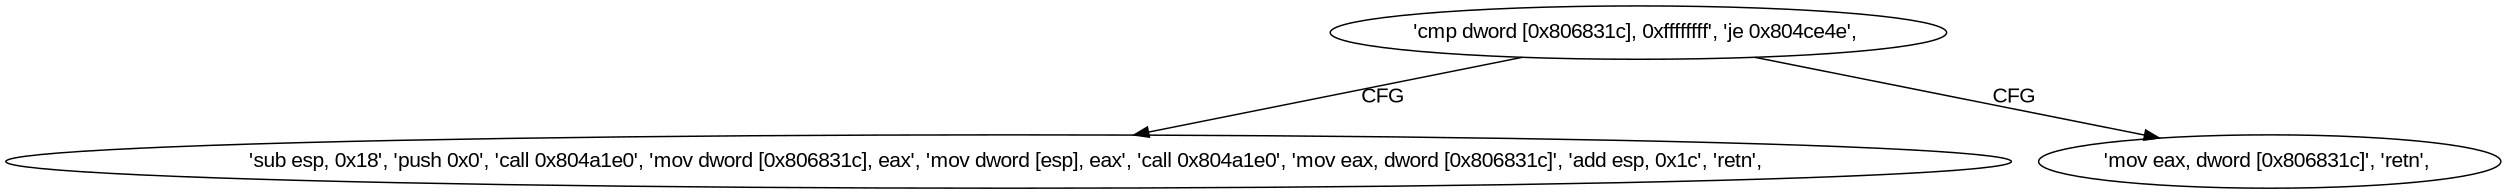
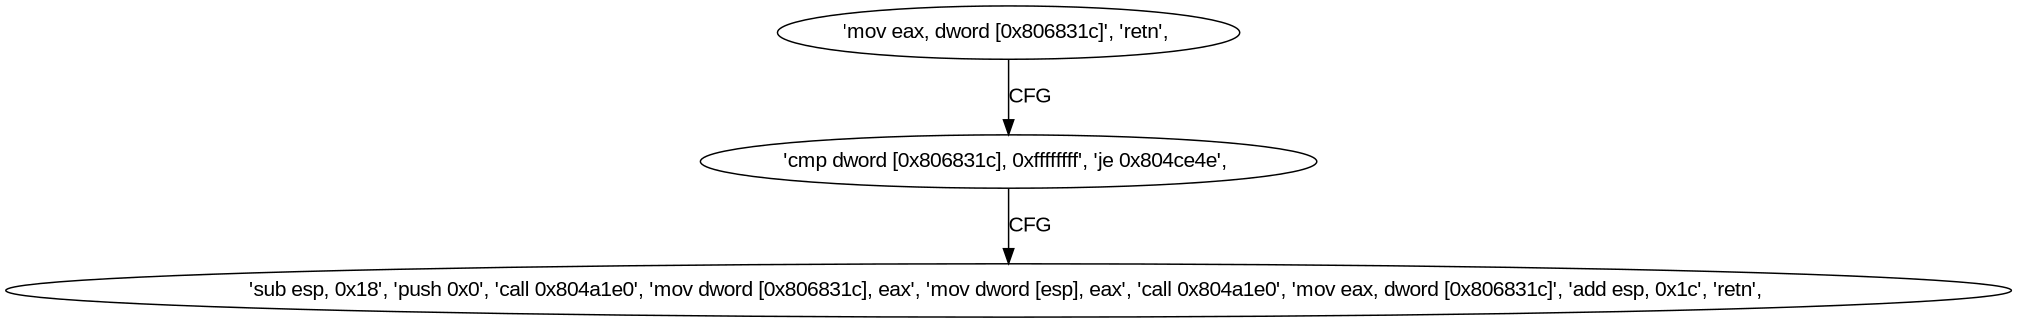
(1950, 96) -> (1009, 90)
